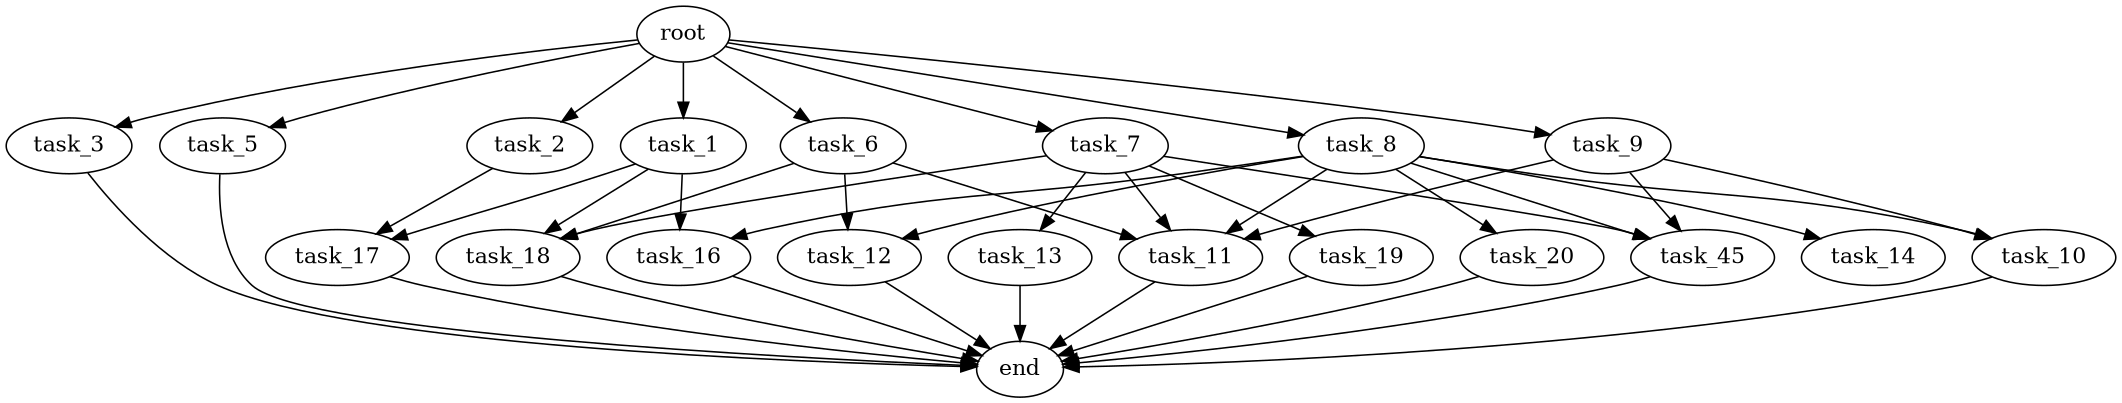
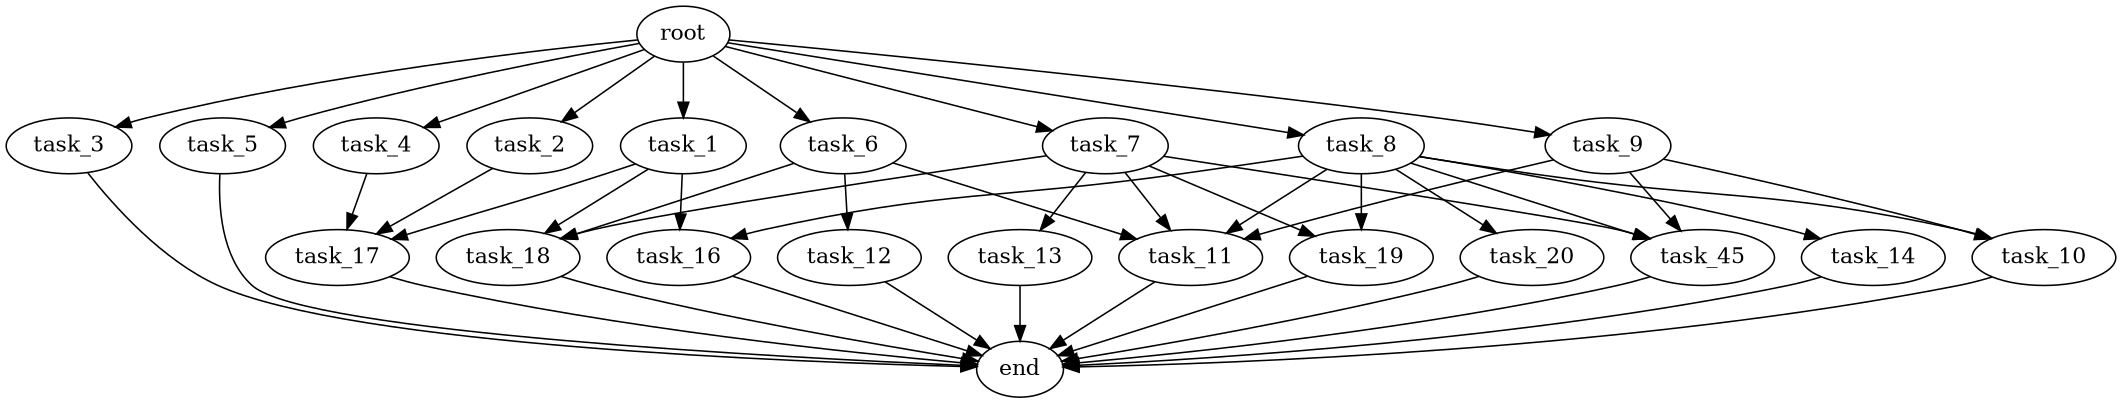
none -> (376, 146)
(1090, 195) -> (1361, 197)
none -> (1452, 336)
